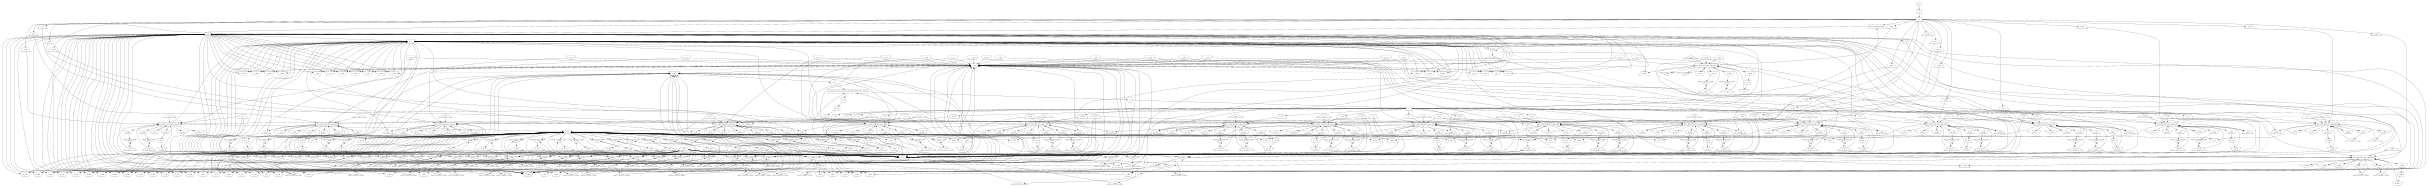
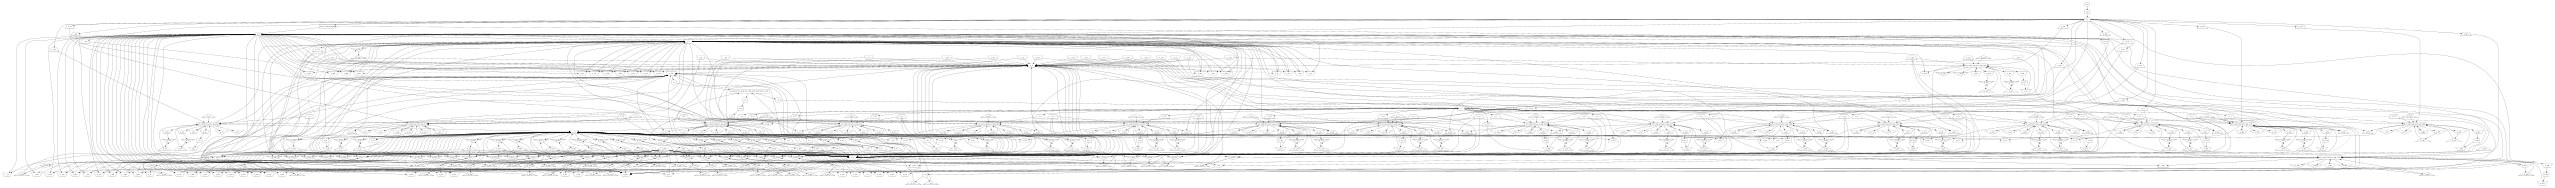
none -> (684, 116)
